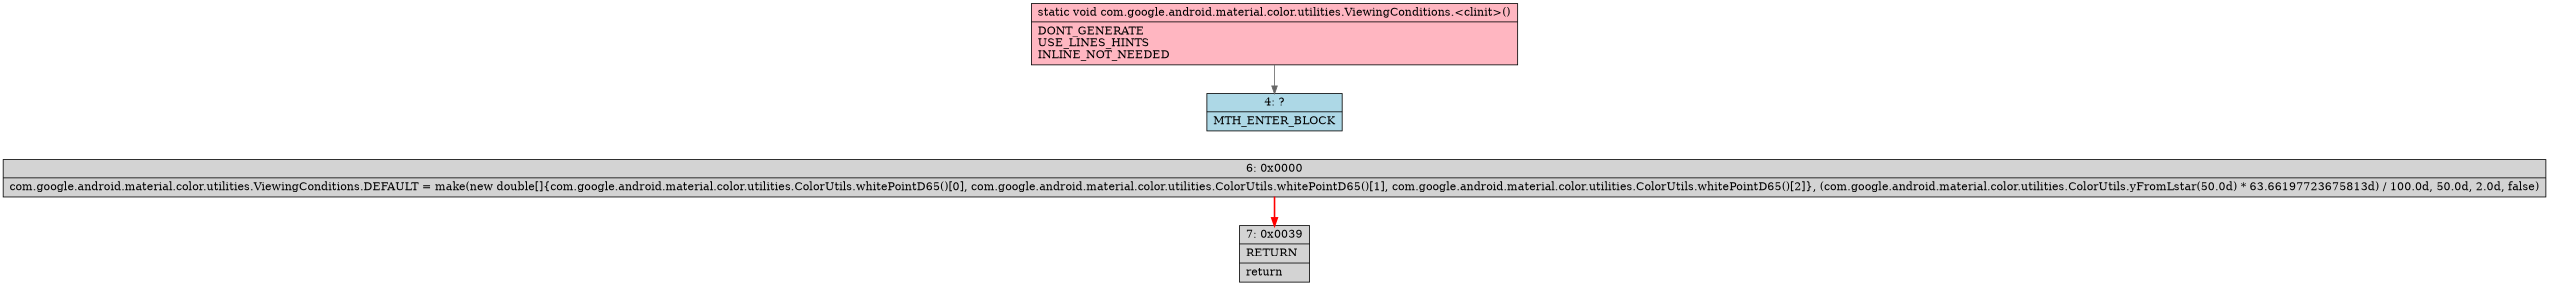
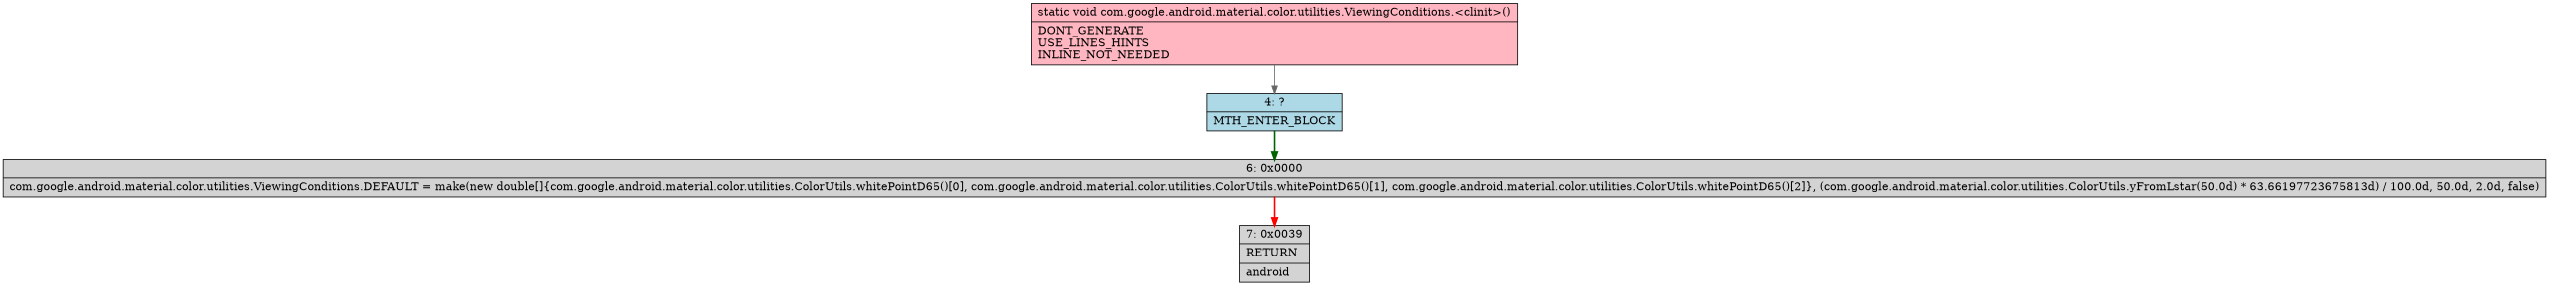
none -> (1275, 141)
(1264, 272) -> (1268, 272)
